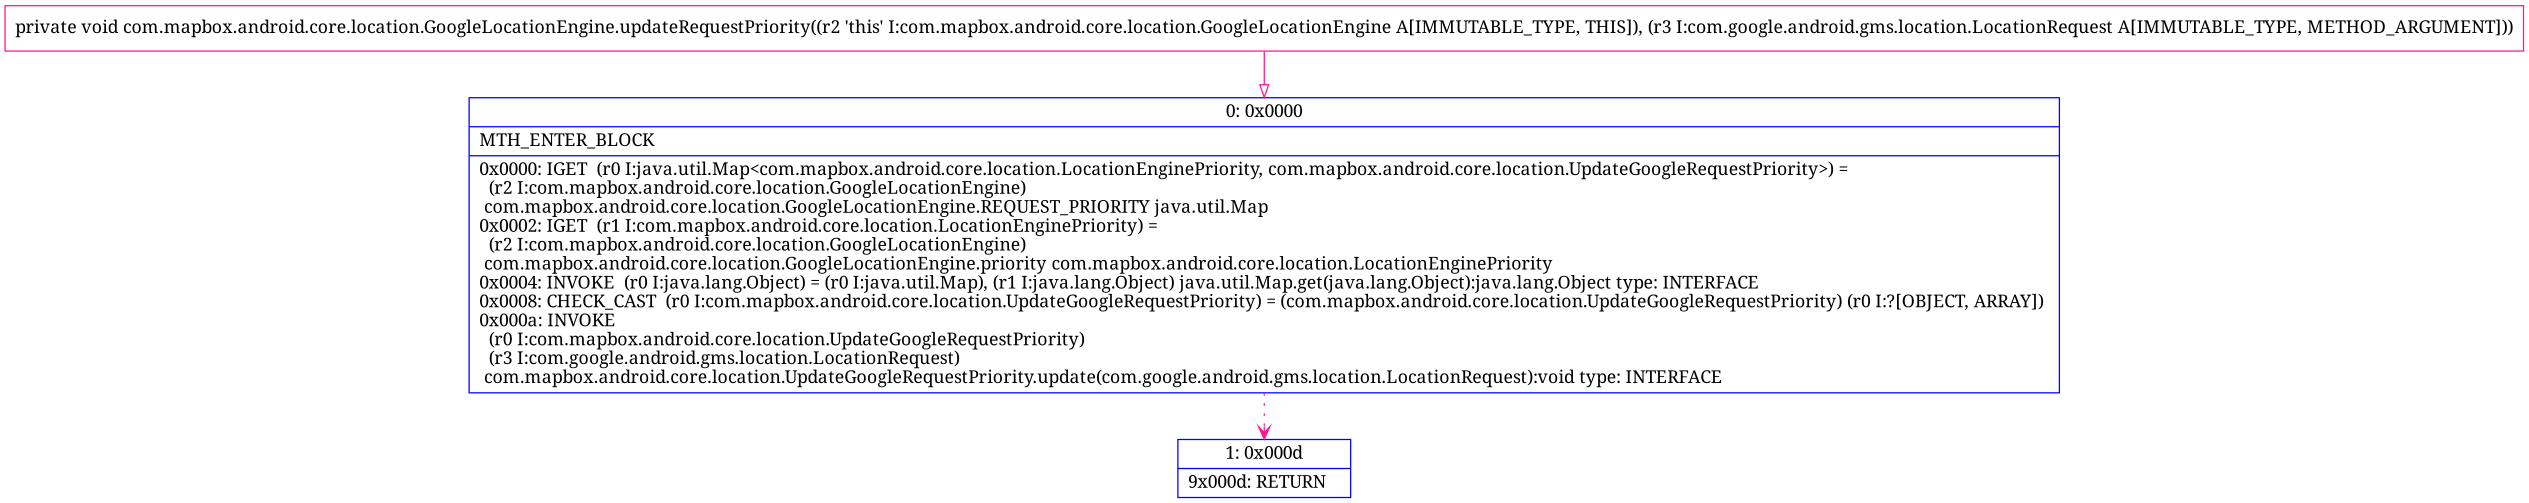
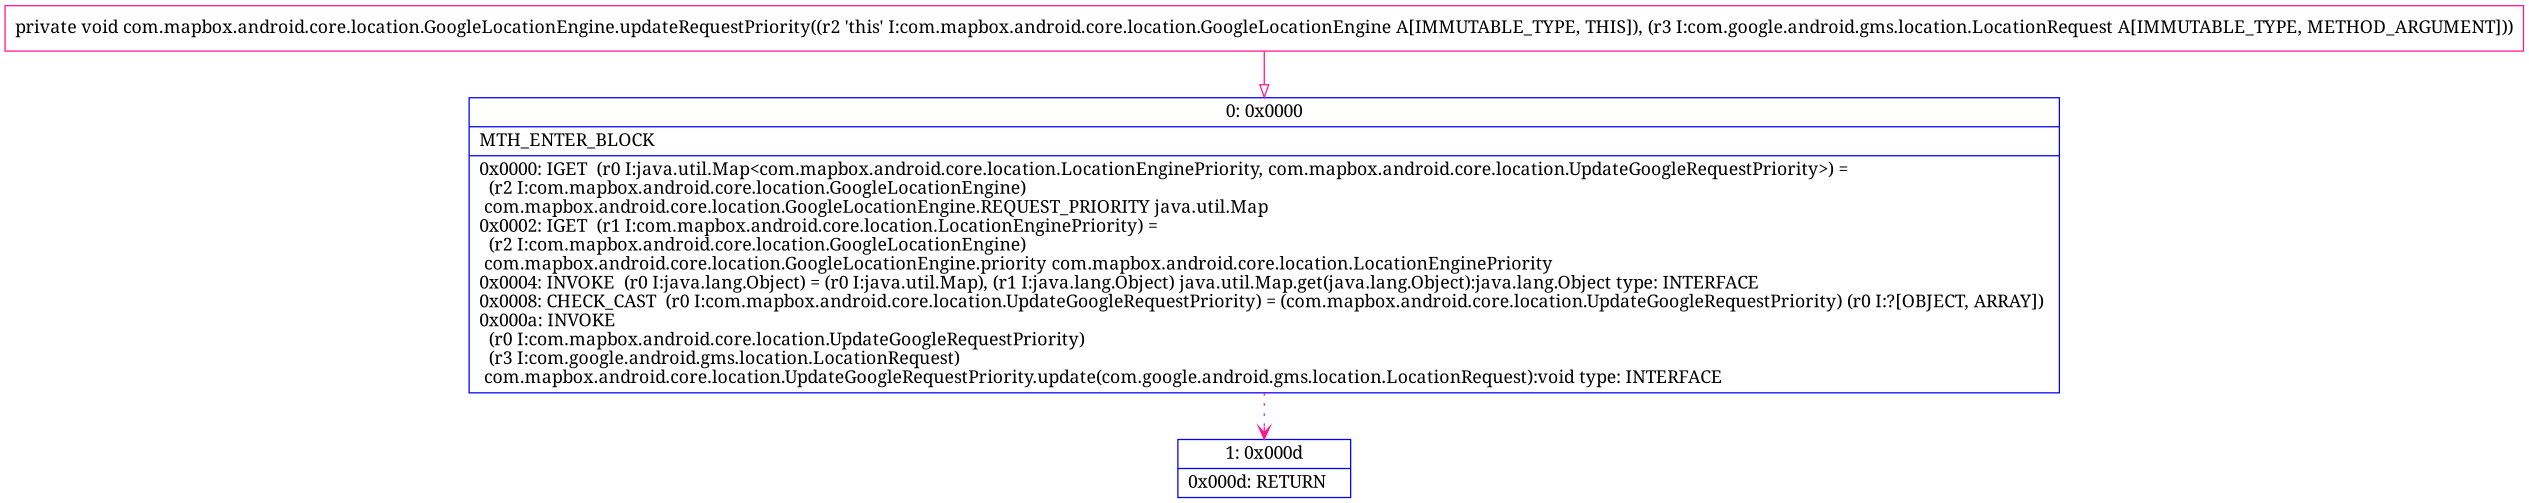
(1264, 482) -> (1264, 482)
